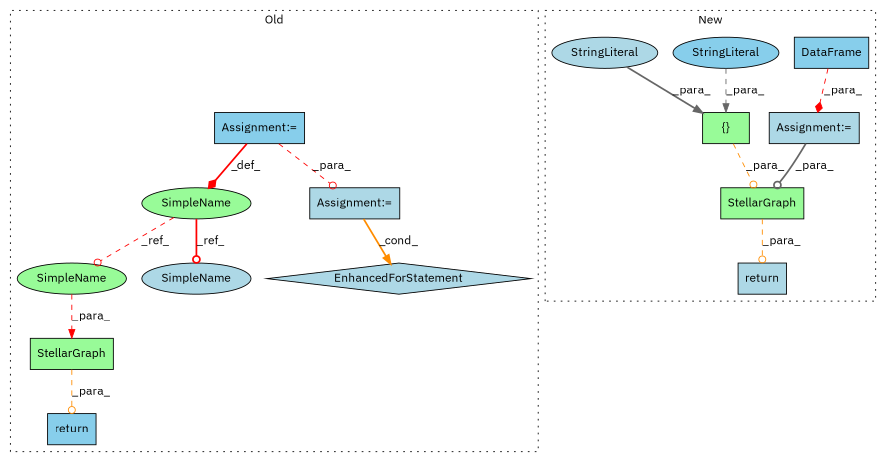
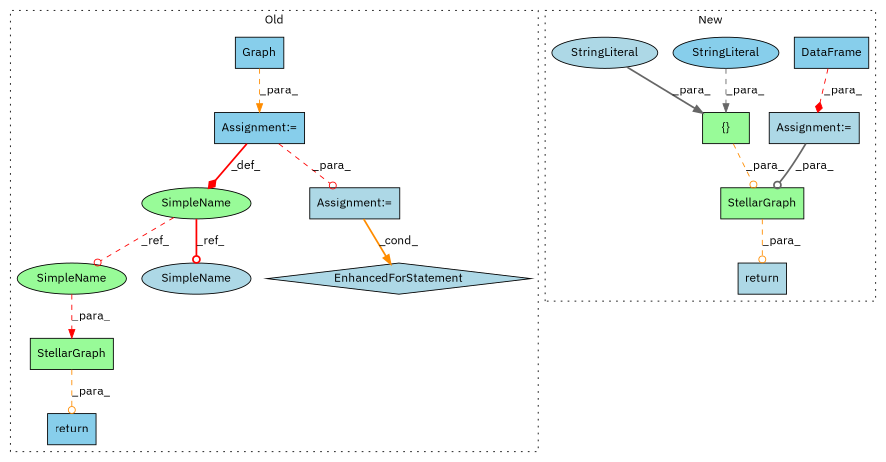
none -> (260, 53)
